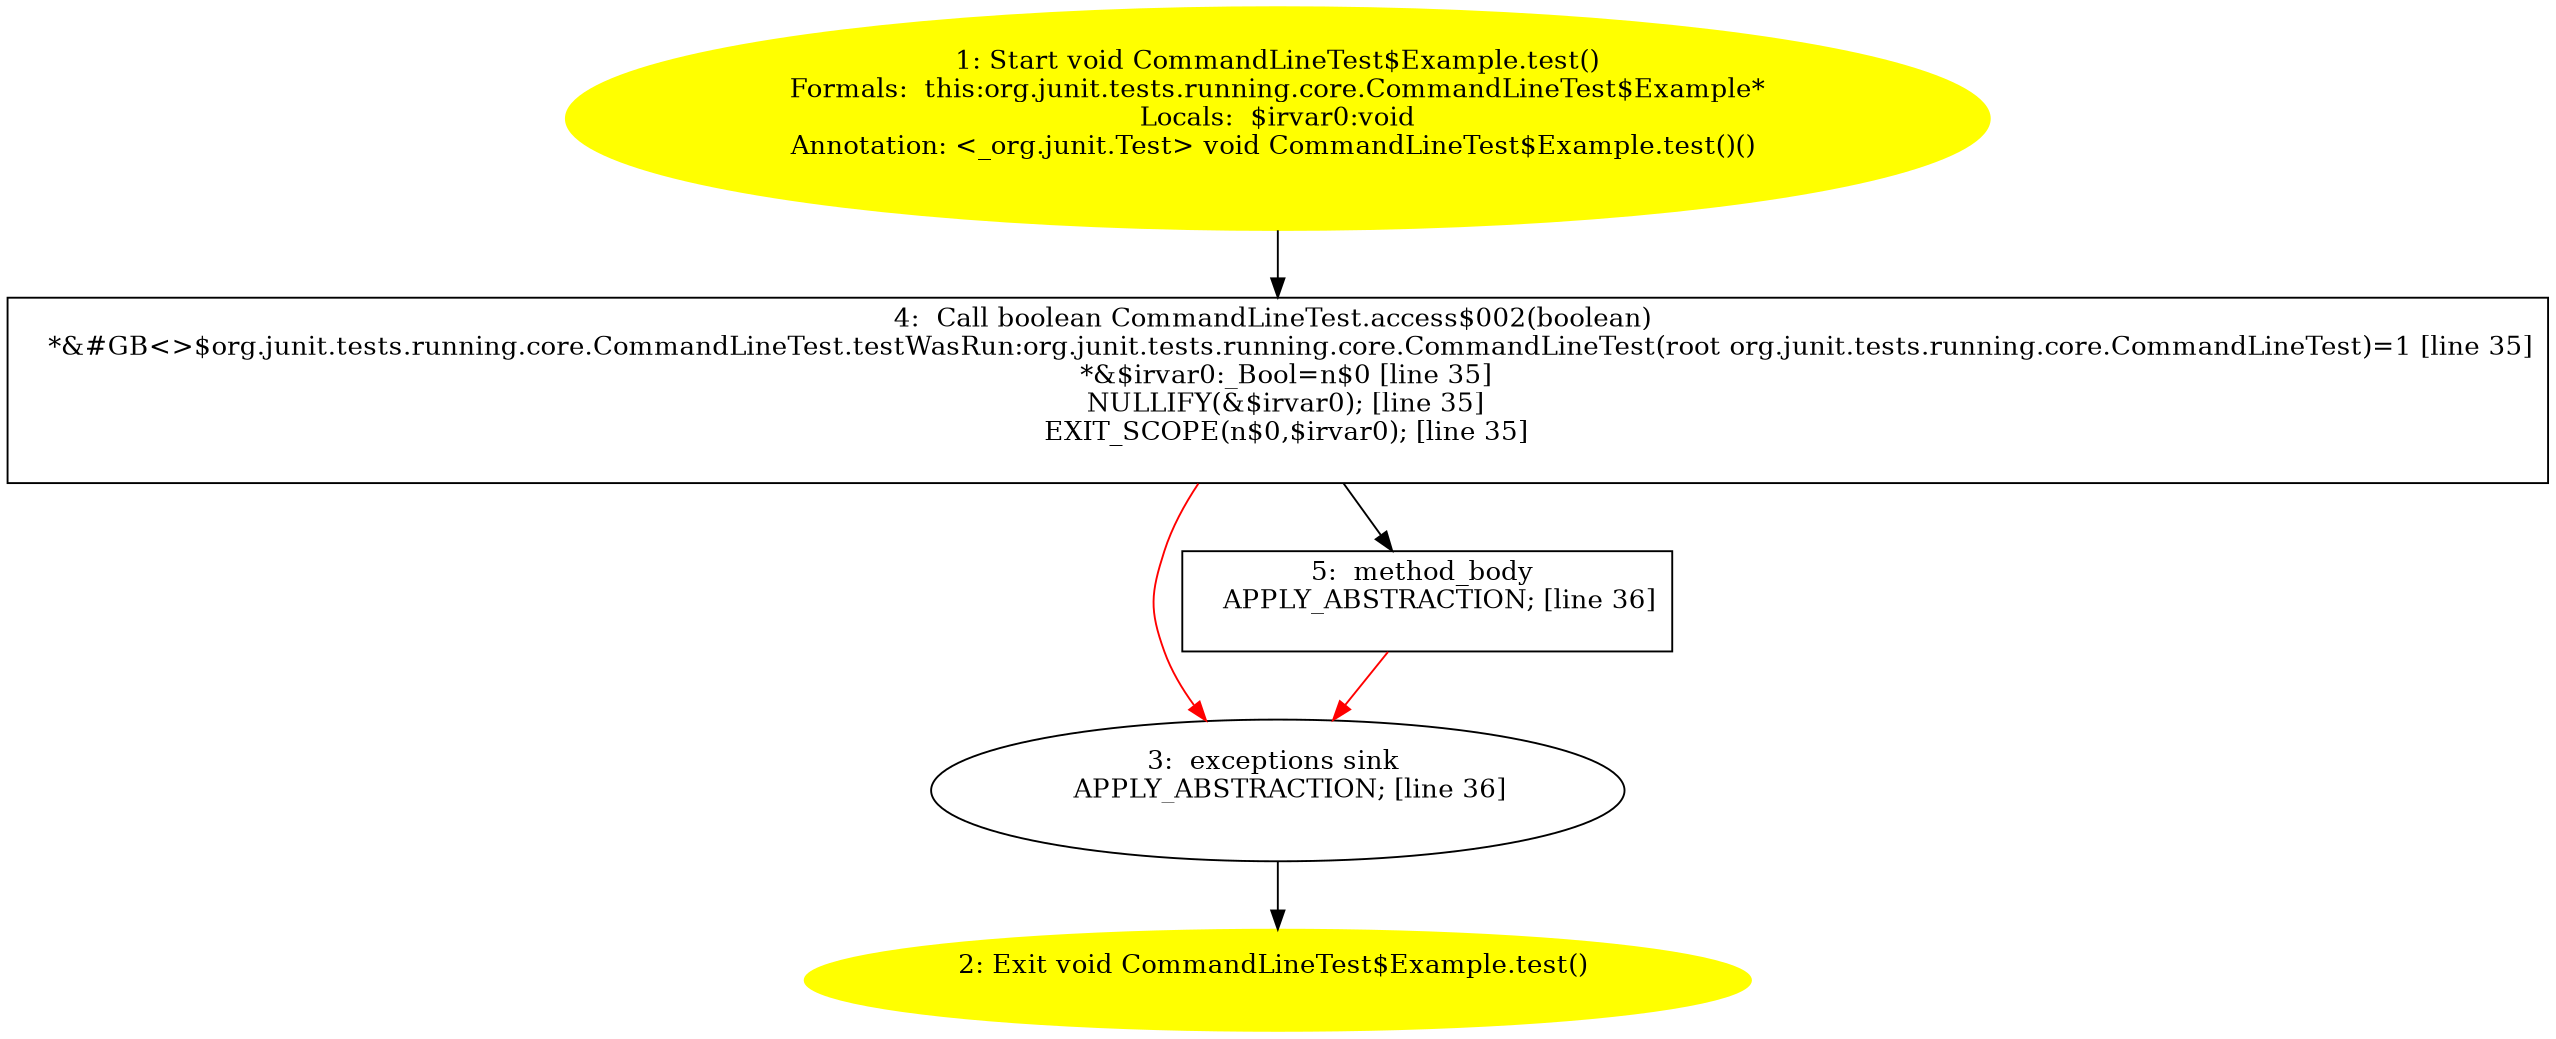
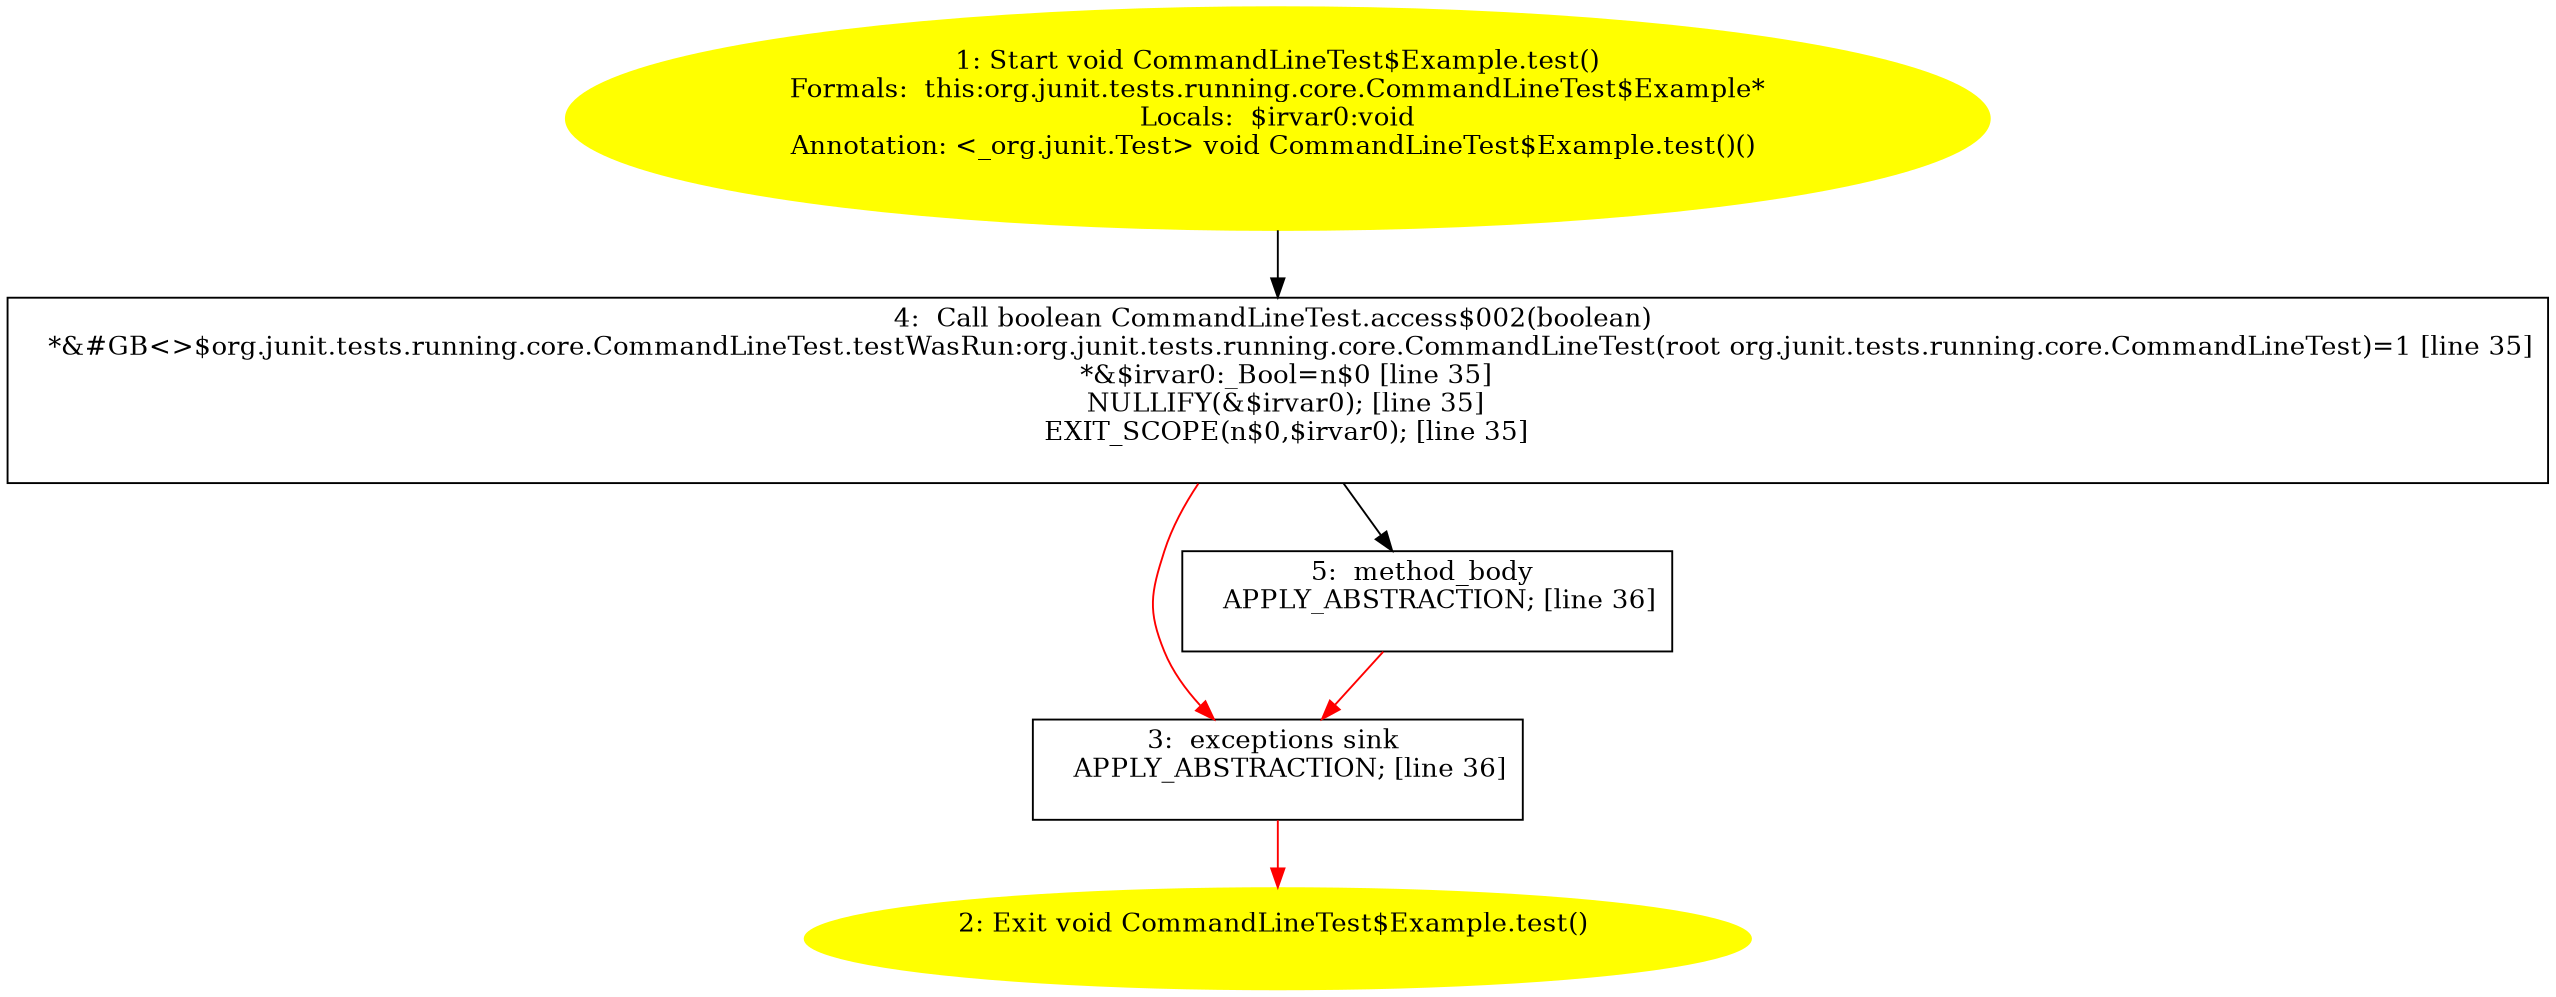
(1278, 790) -> (1278, 770)
(1278, 886) -> (1278, 844)
